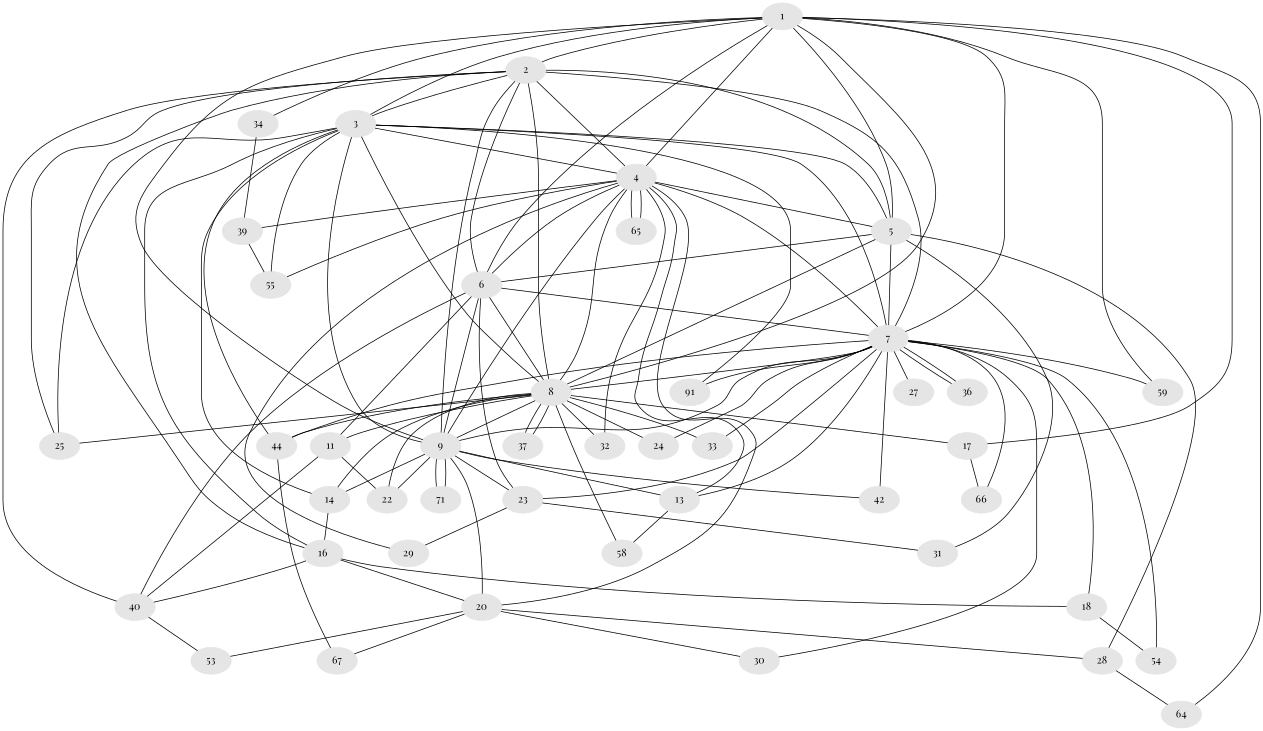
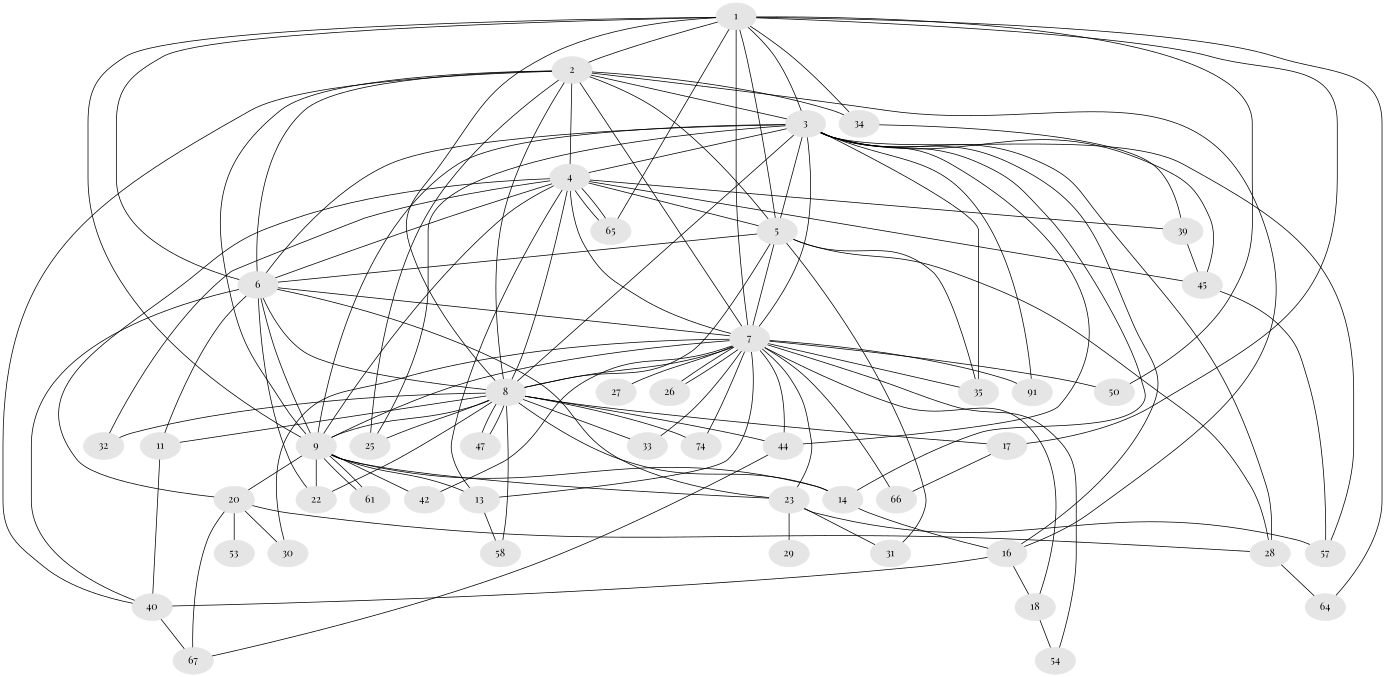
none -> (719, 86)
(709, 97) -> (679, 114)
none -> (503, 141)
none -> (1122, 243)
(271, 285) -> (1202, 285)
(327, 333) -> none
(967, 392) -> (670, 392)
none -> (979, 392)
(1163, 392) -> (1114, 392)
(523, 446) -> (480, 446)
(659, 446) -> (701, 446)
(359, 473) -> (270, 397)
(441, 500) -> (370, 500)
none -> (1325, 553)
(402, 580) -> none
(173, 634) -> (173, 634)
